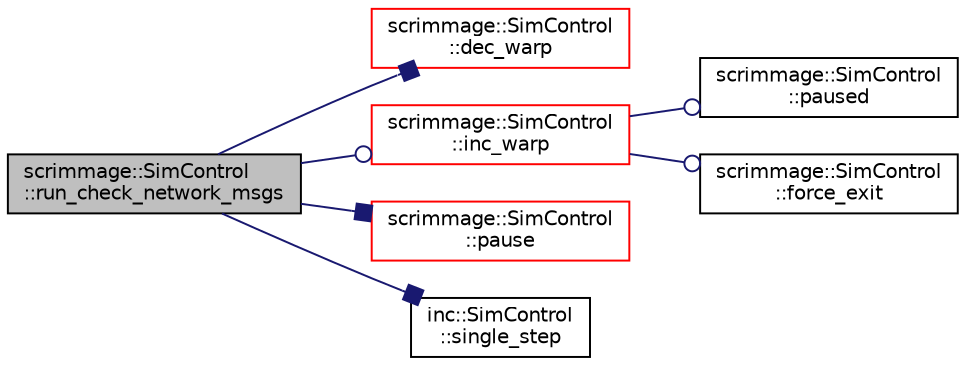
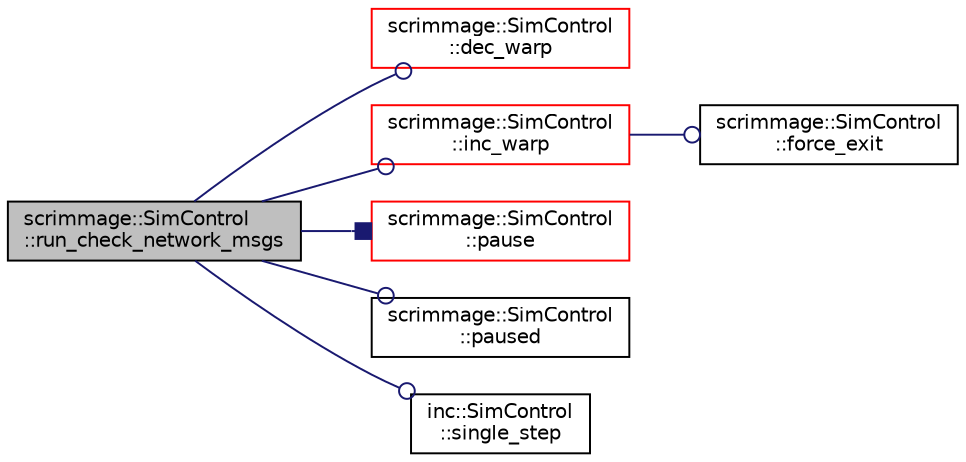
(657, 112) -> (320, 277)
(307, 113) -> (292, 133)
(312, 253) -> (294, 329)
